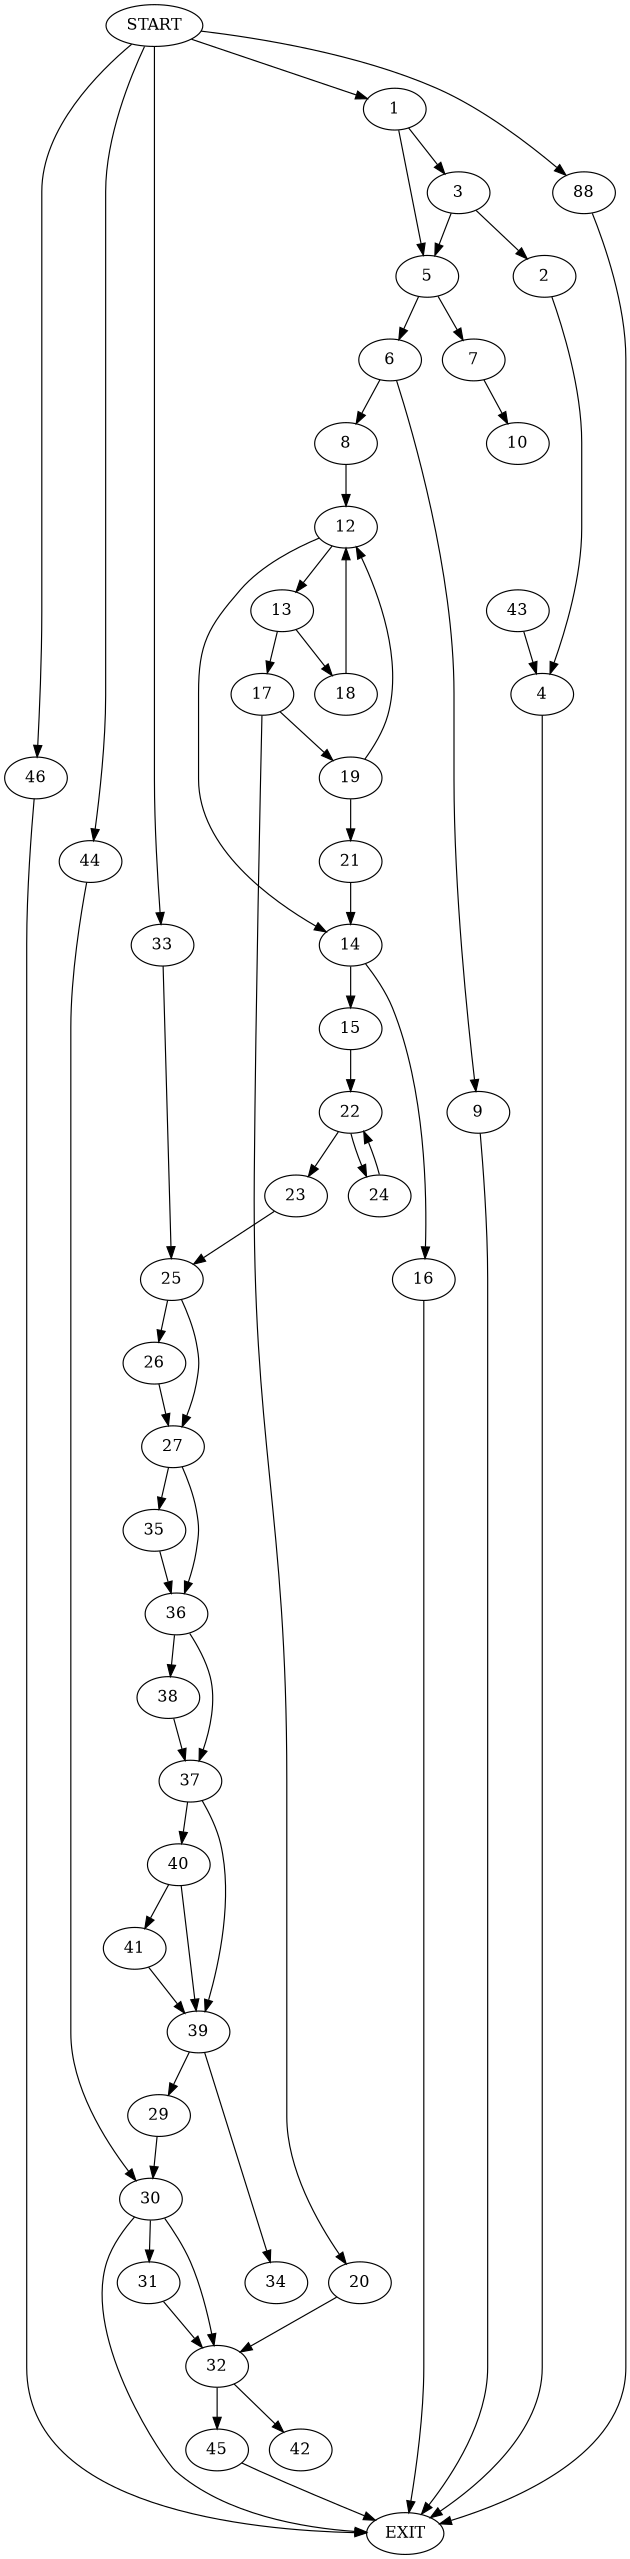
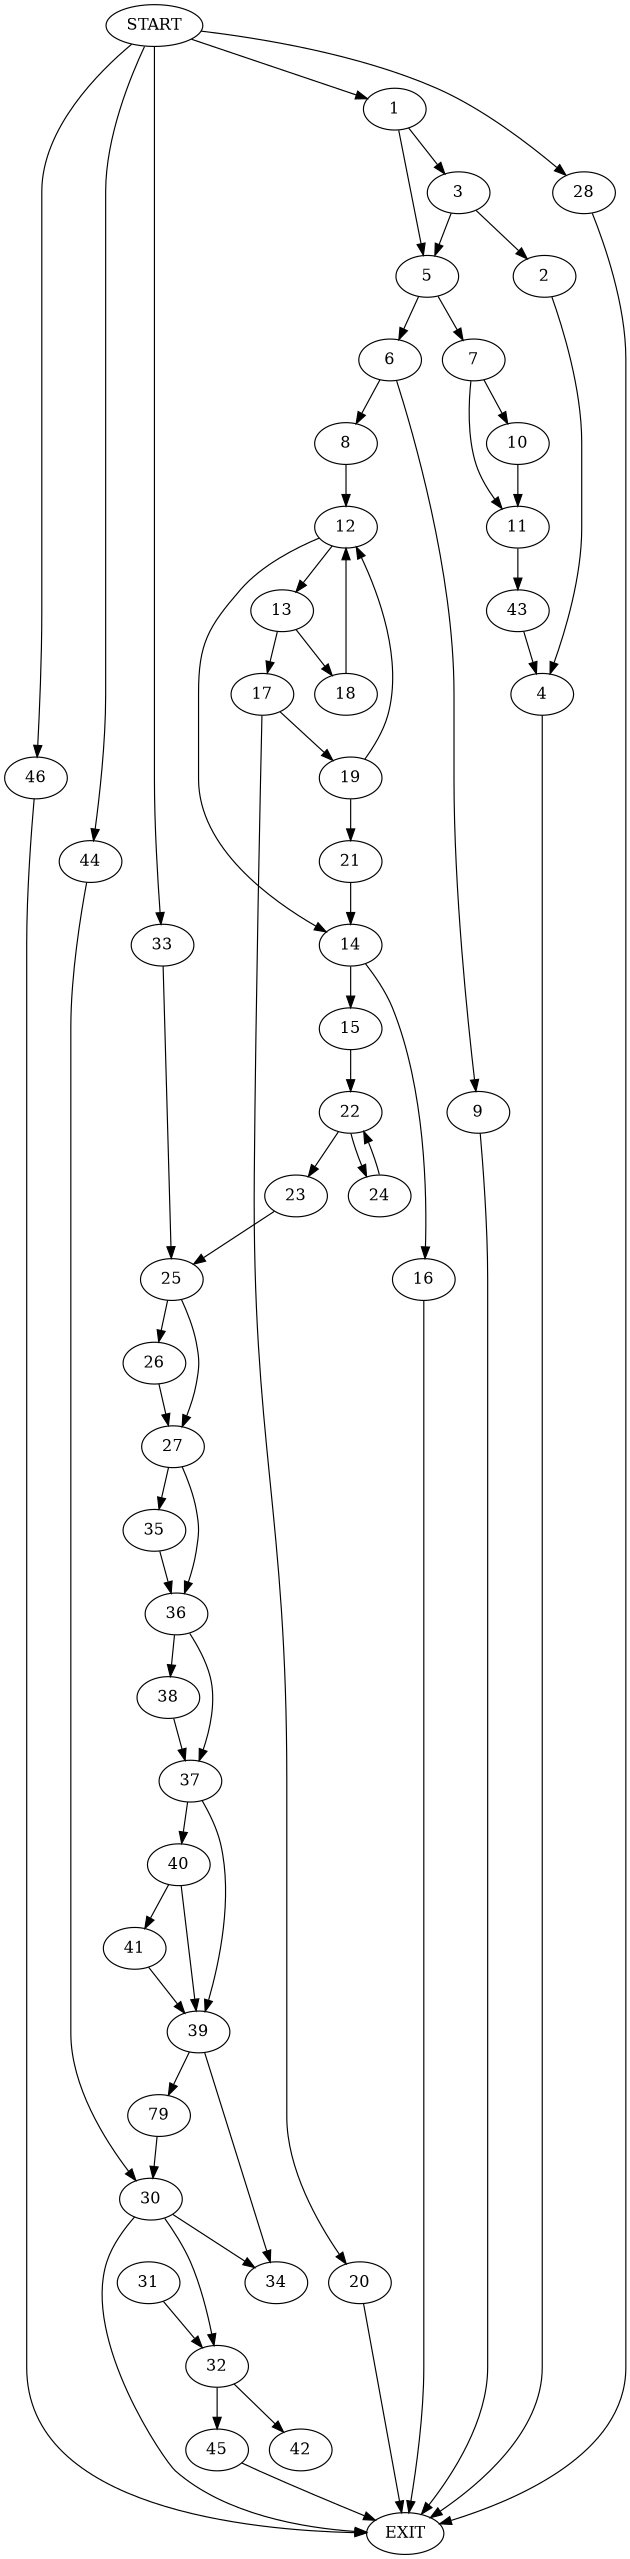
(584, 193) -> (584, 193)
none -> (518, 527)
(159, 2116) -> (159, 2116)
(150, 2235) -> (209, 2238)
(294, 2322) -> (382, 2402)
